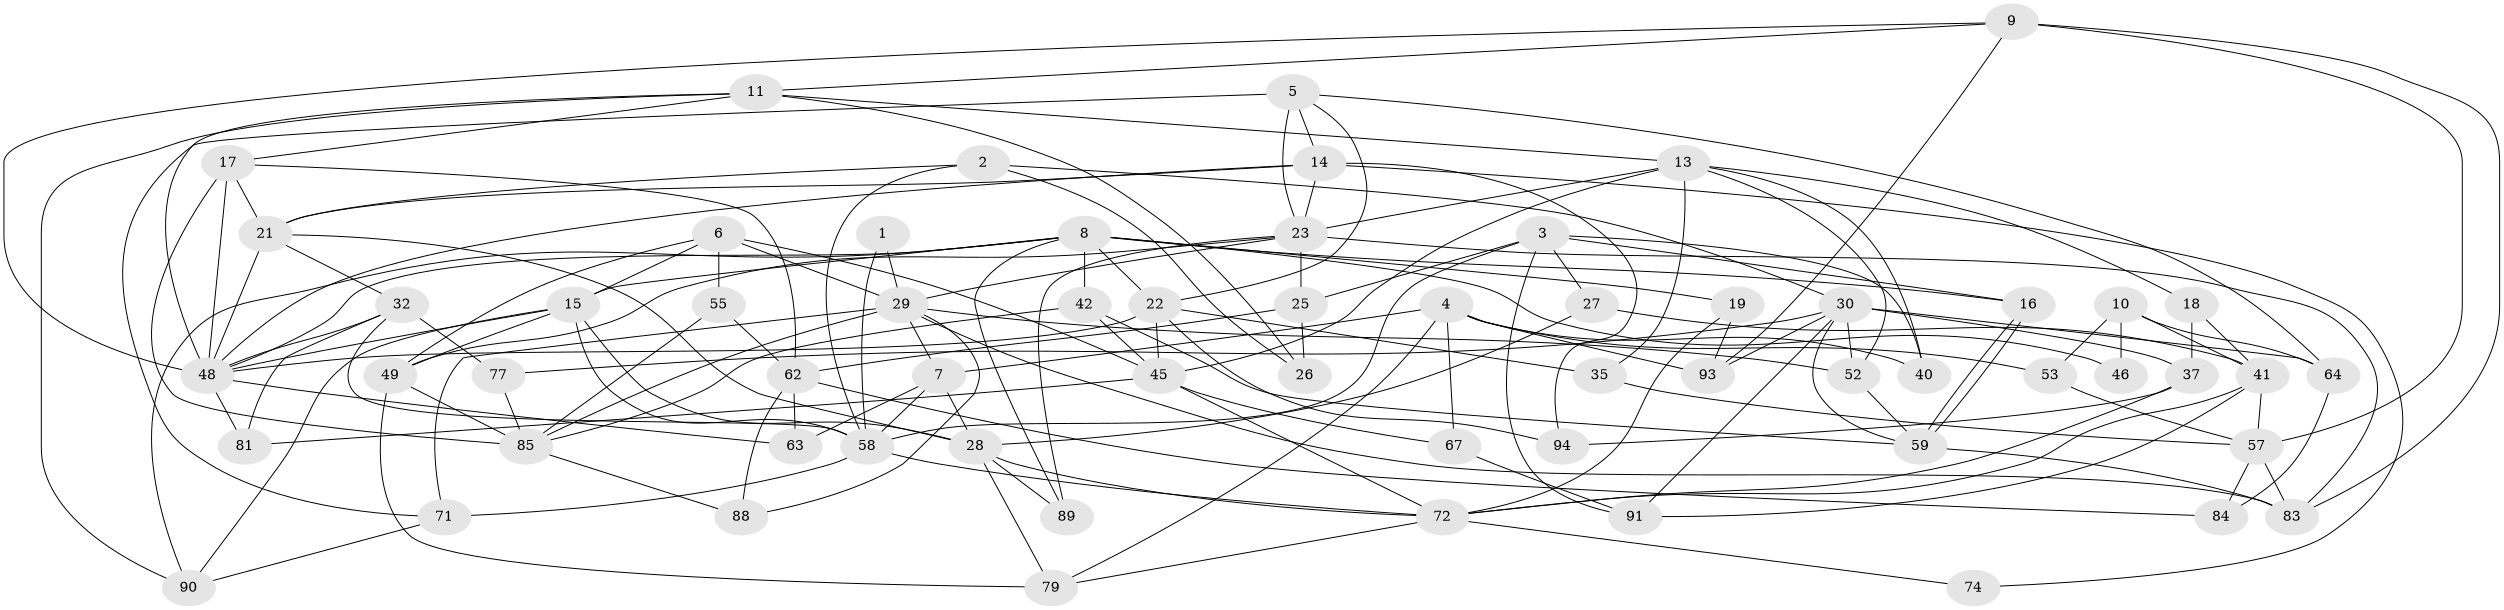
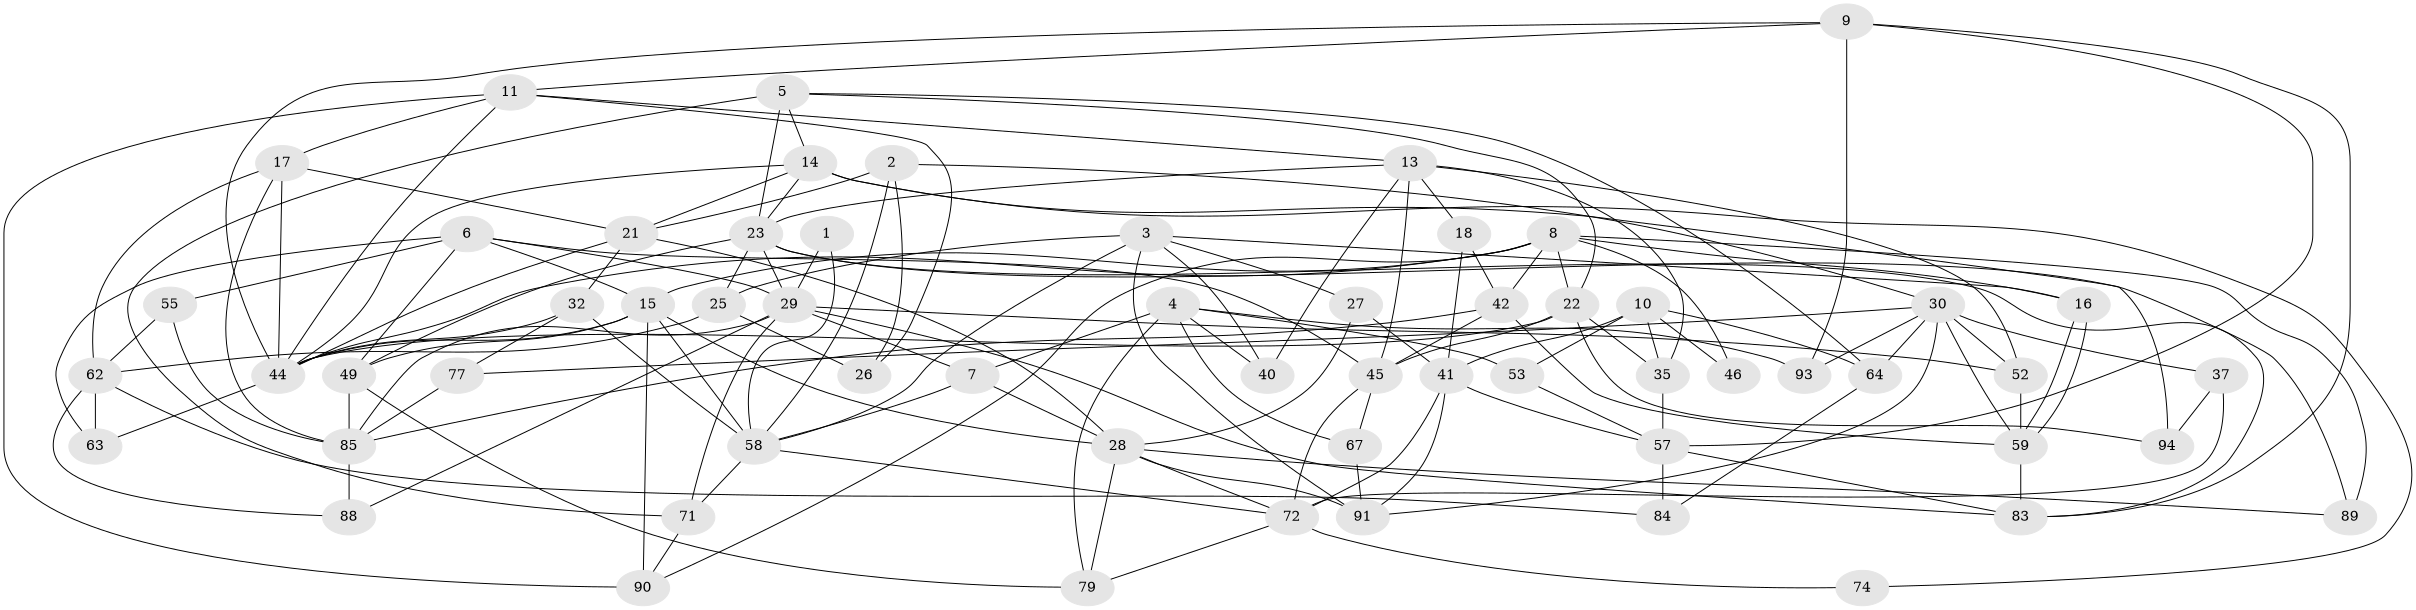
(1738, 305) -> none
(2192, 340) -> (1486, 276)
none -> (1654, 345)
(207, 376) -> (278, 376)
(870, 410) -> (194, 269)
(245, 446) -> none
none -> (1241, 481)
